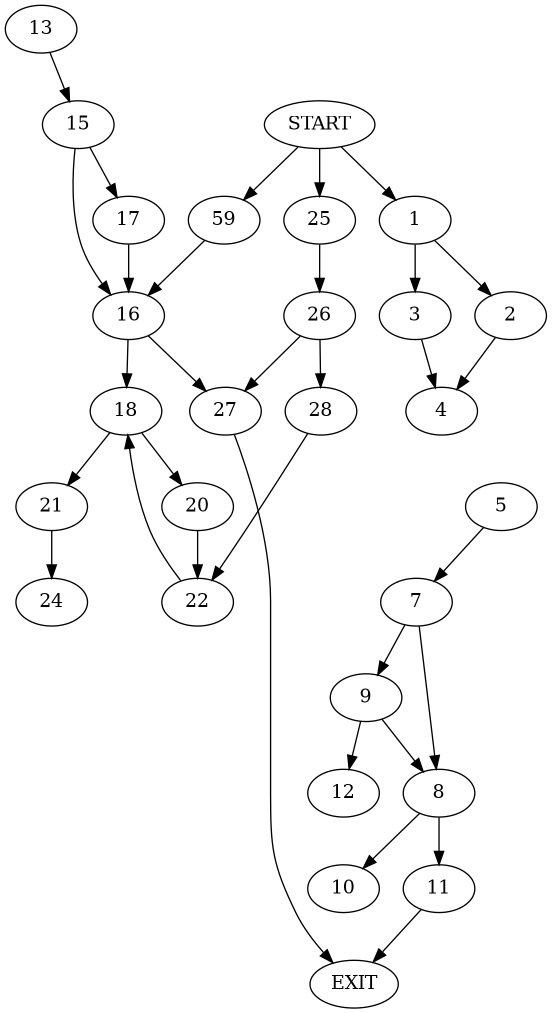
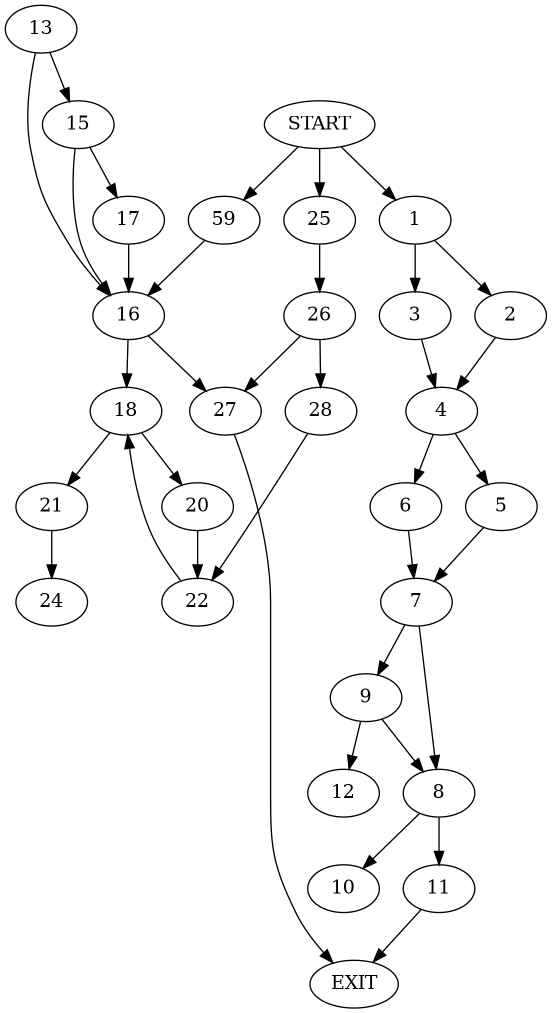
none -> (37, 178)
none -> (468, 453)
none -> (406, 507)
